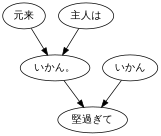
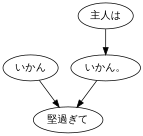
(24, 16) -> none
